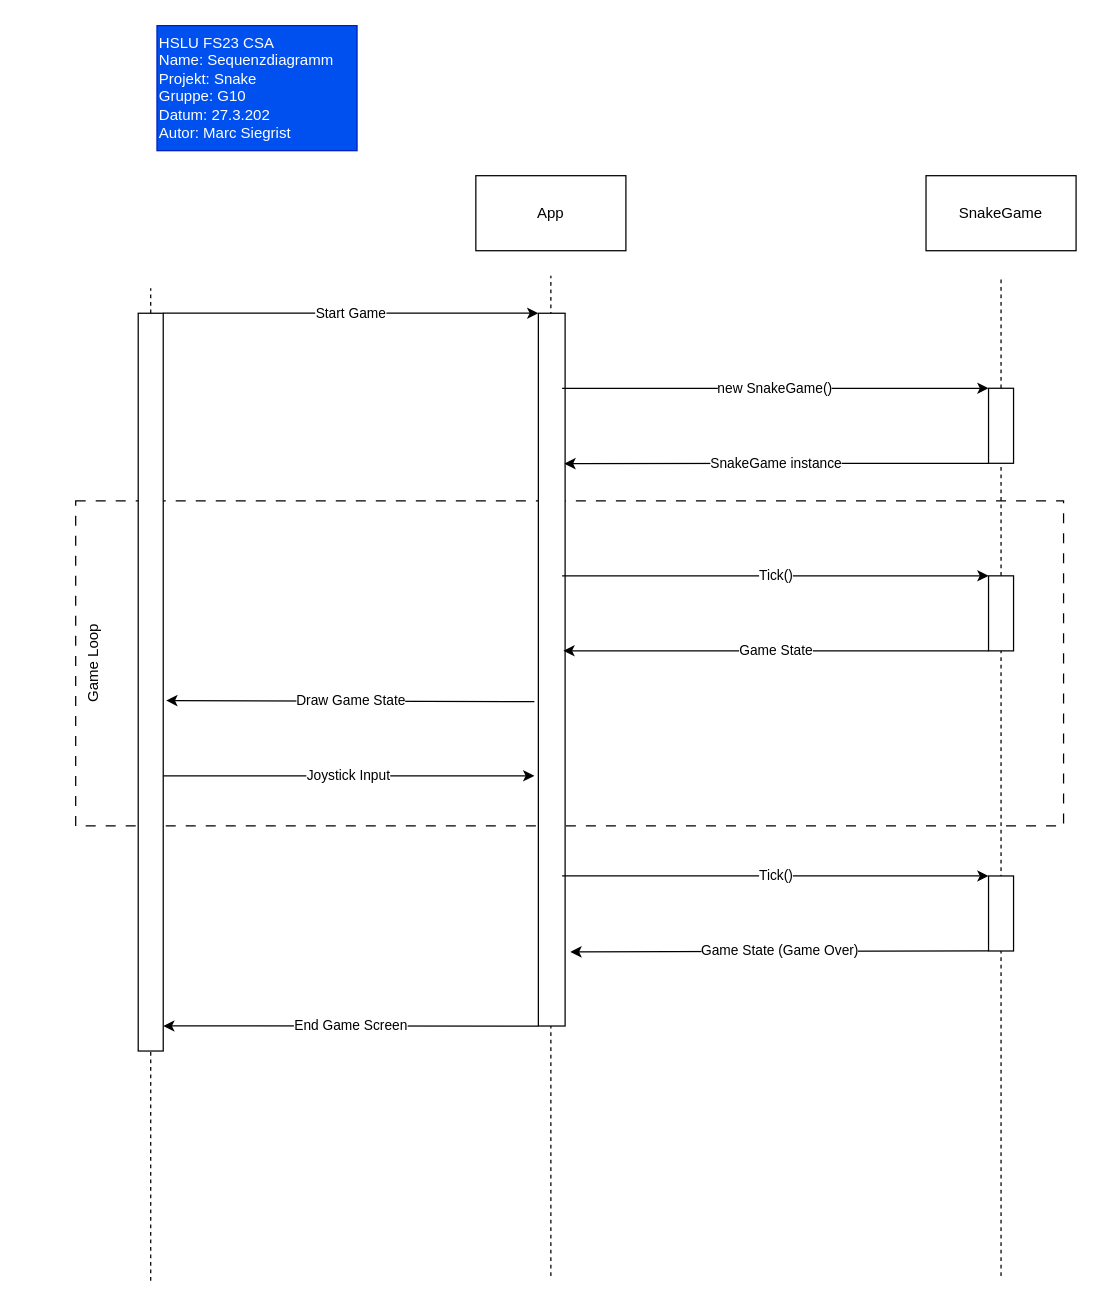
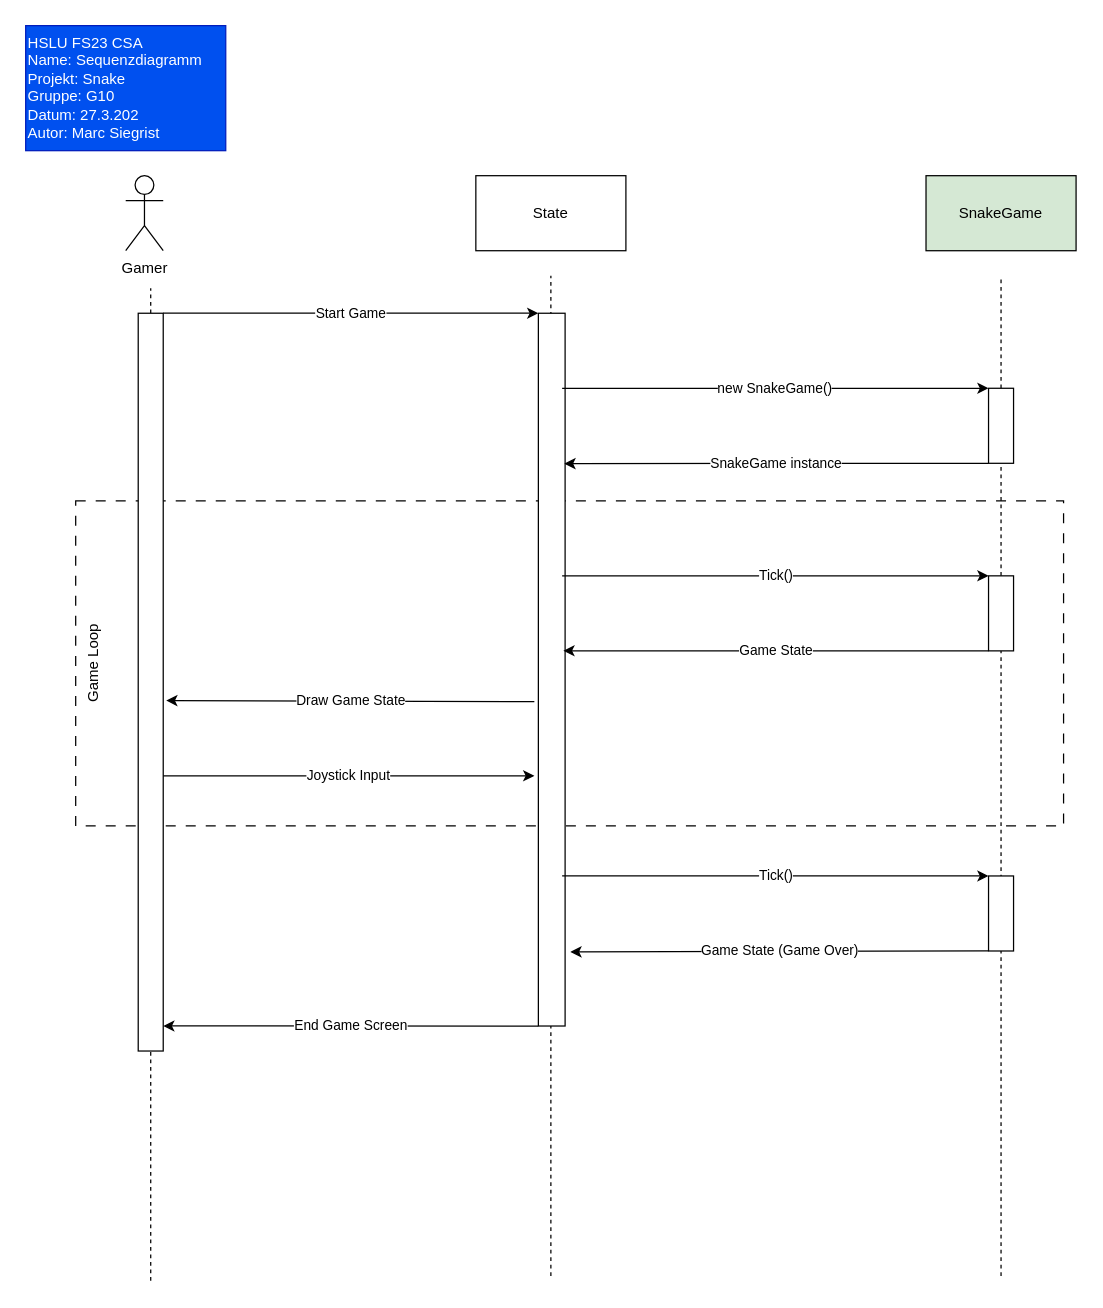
(257, 88) -> (126, 88)
none -> (144, 213)
(551, 213) -> (551, 213)
(1001, 213) -> (1001, 213)
